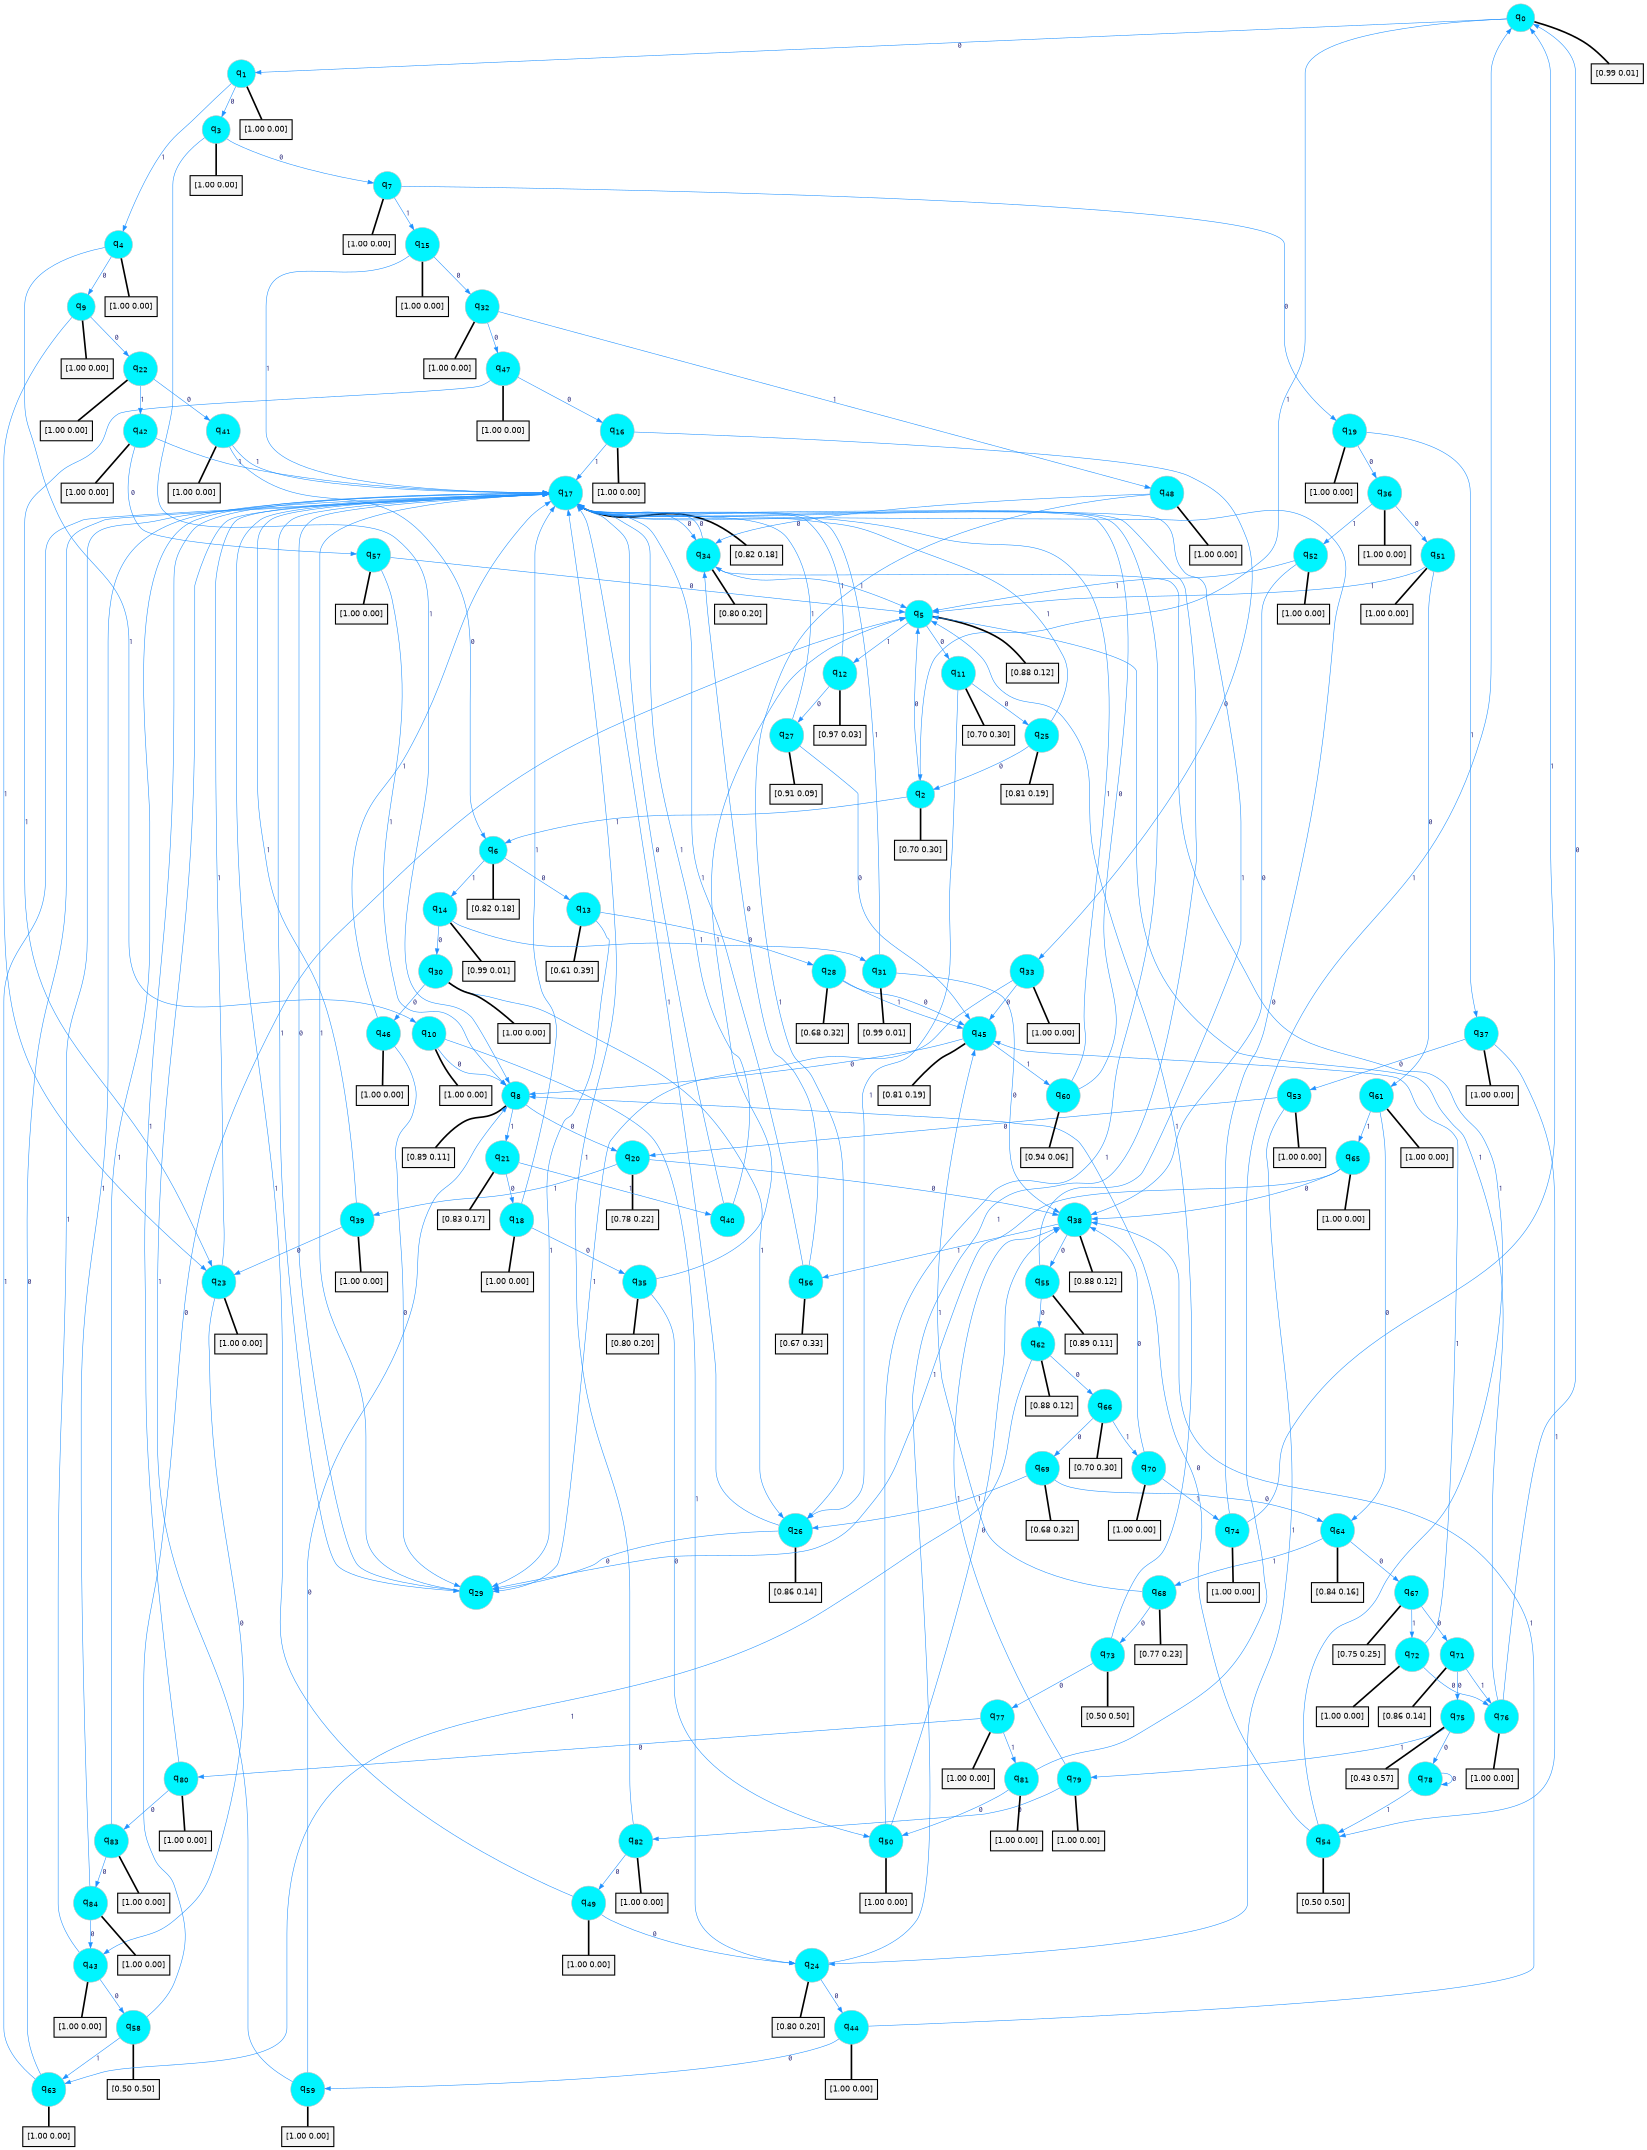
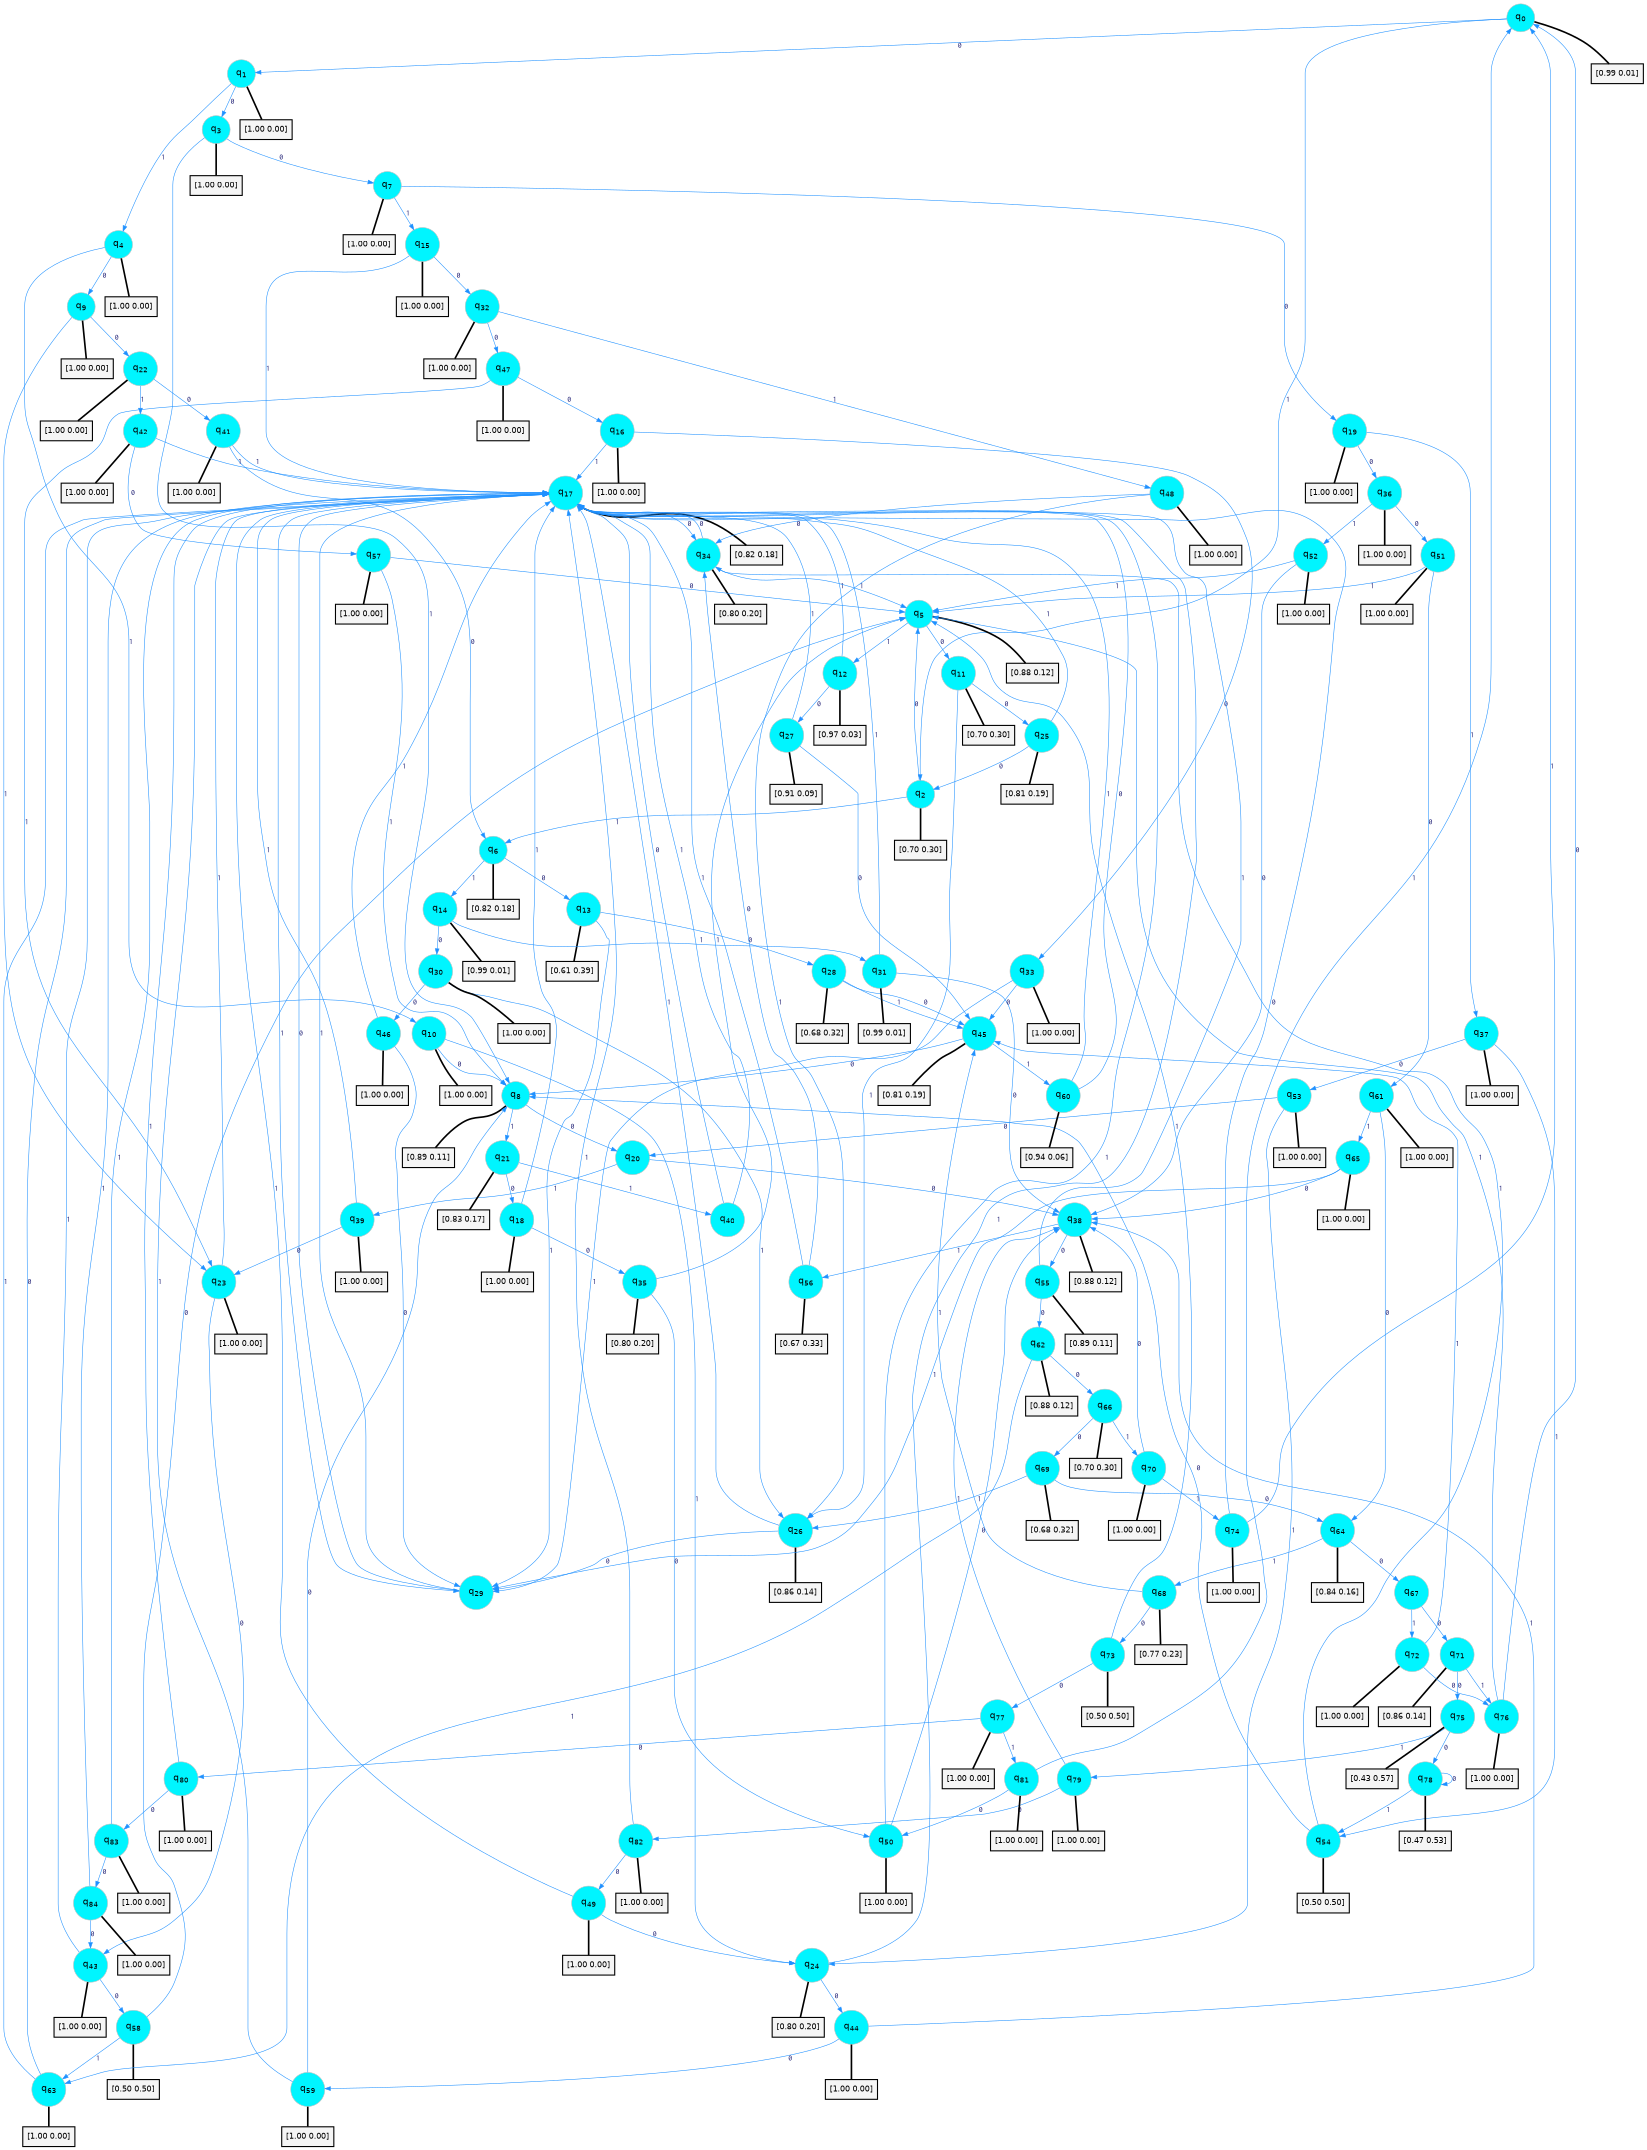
(633, 1220) -> none
(1359, 1655) -> none
none -> (1425, 1841)
